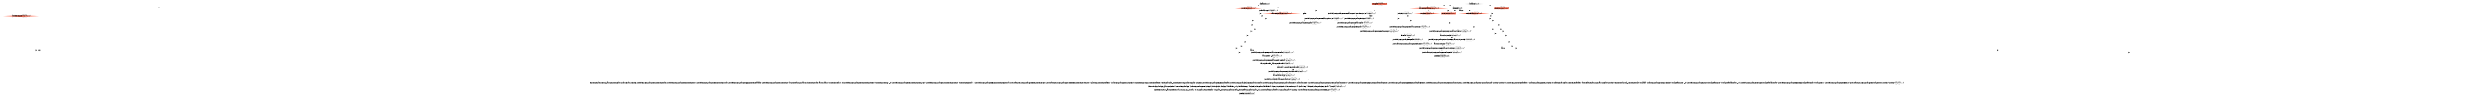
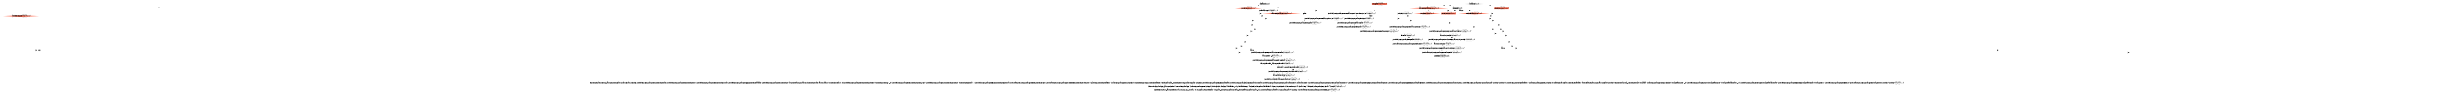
(1247, 94) -> none
